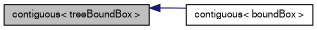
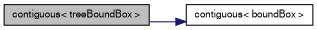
(173, 8) -> (163, 22)
